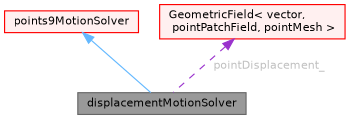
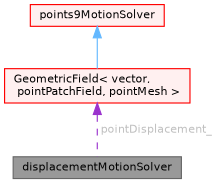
(121, 66) -> (97, 53)
